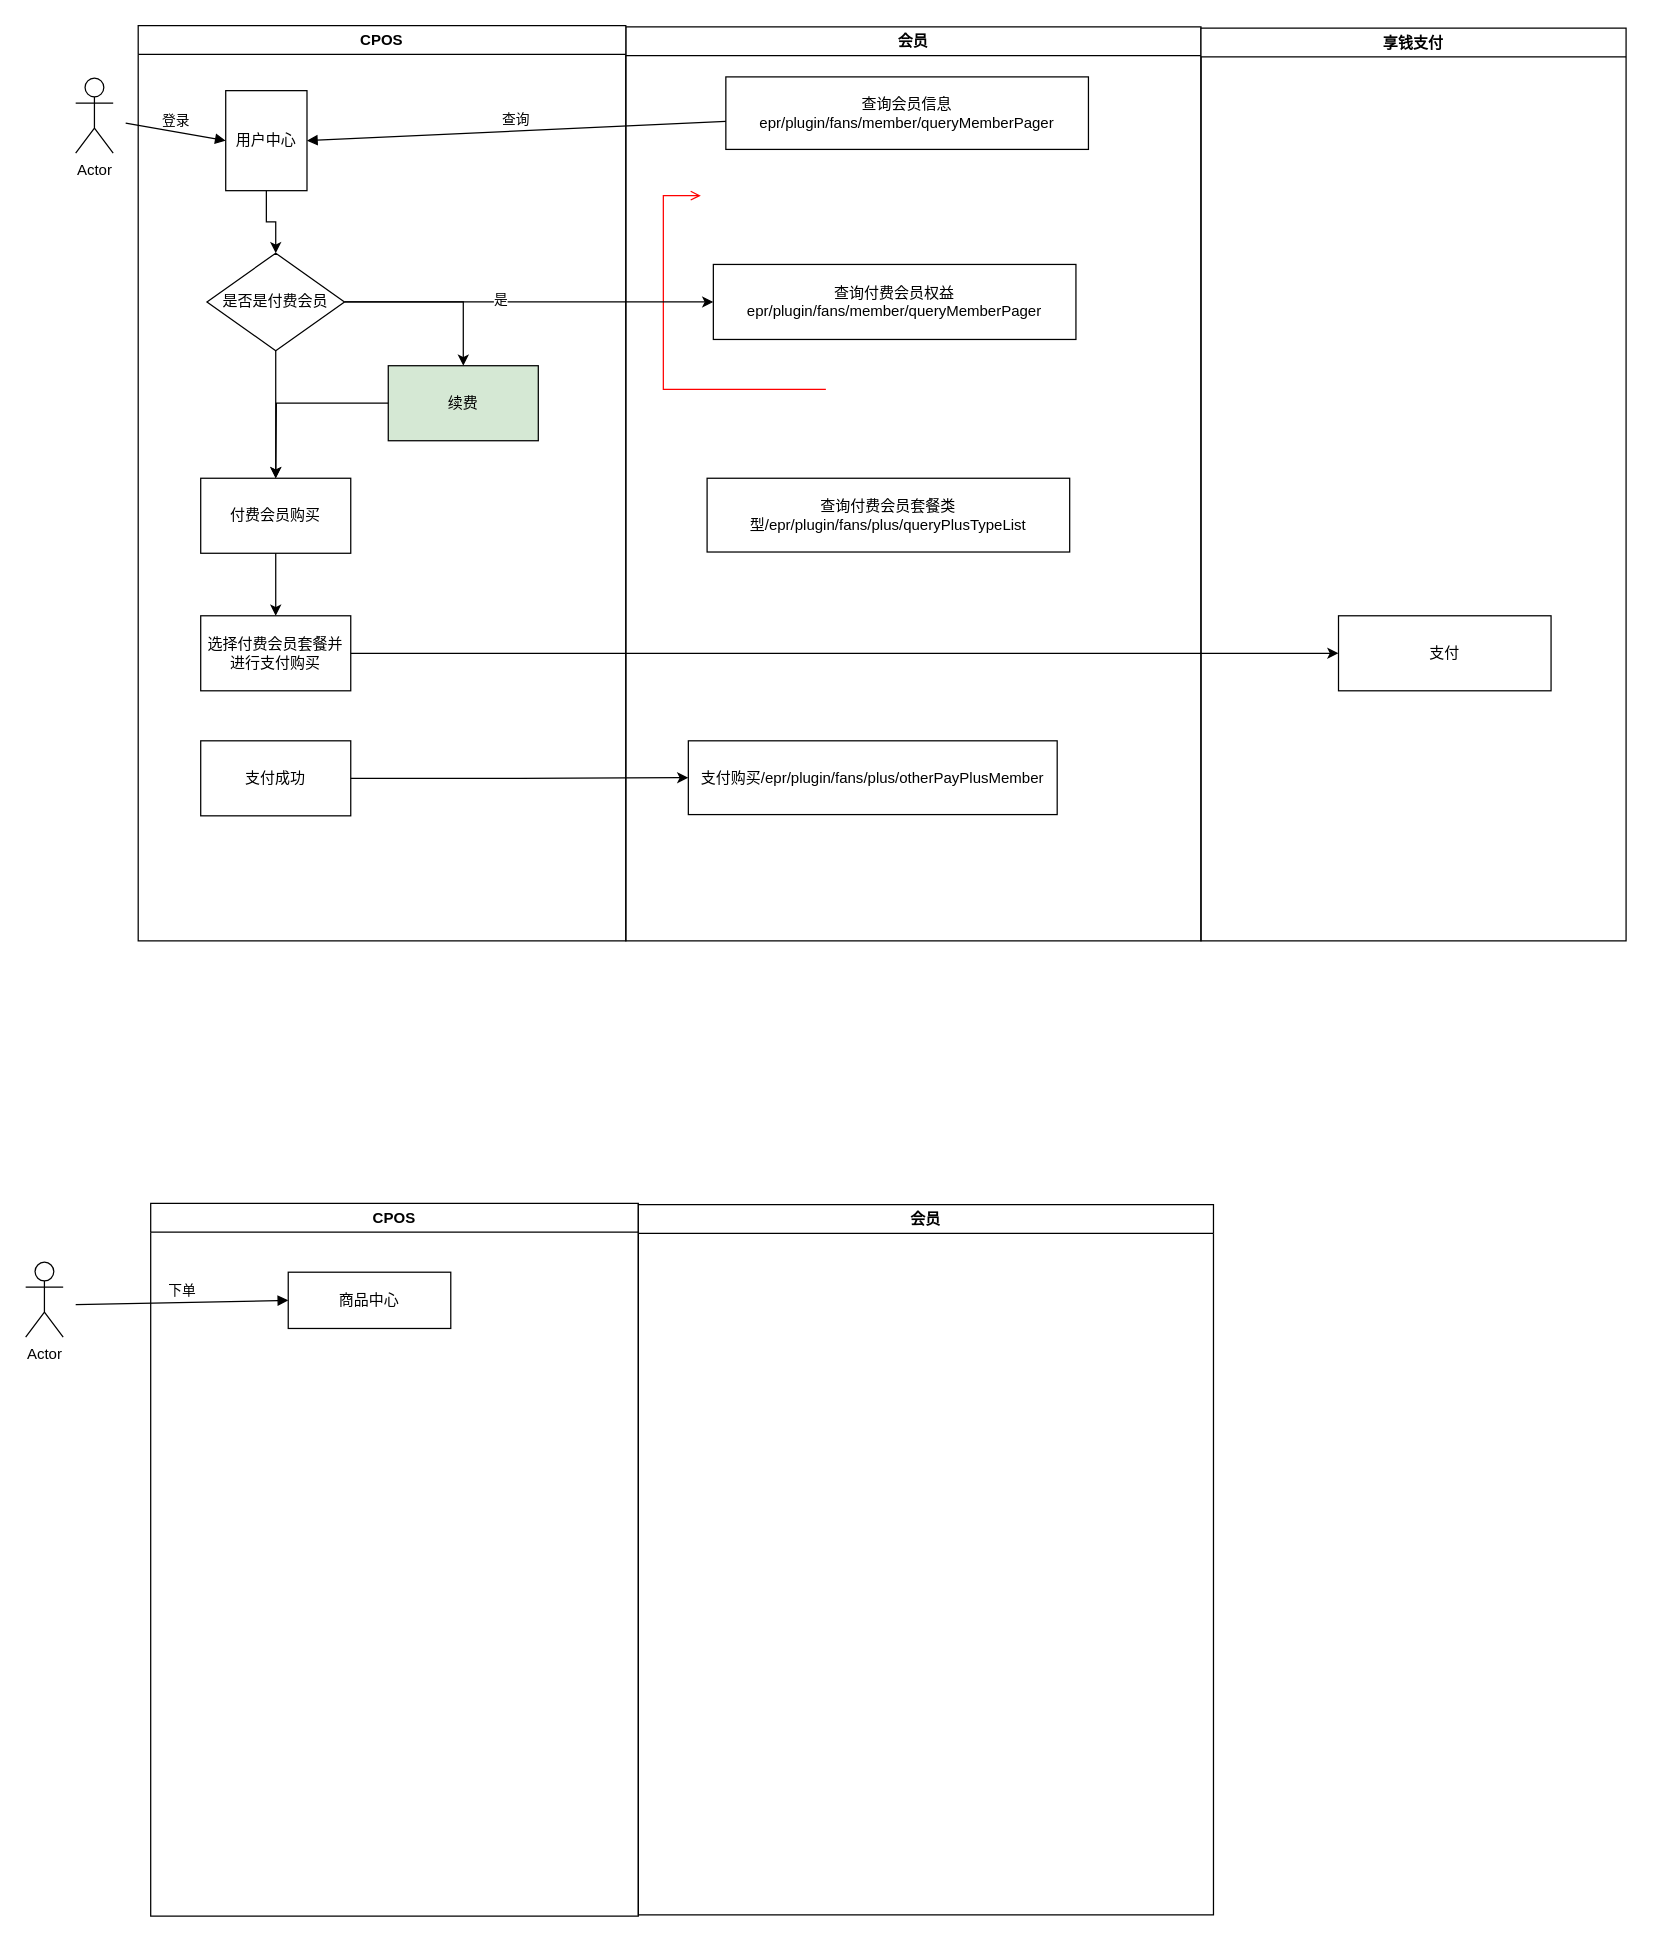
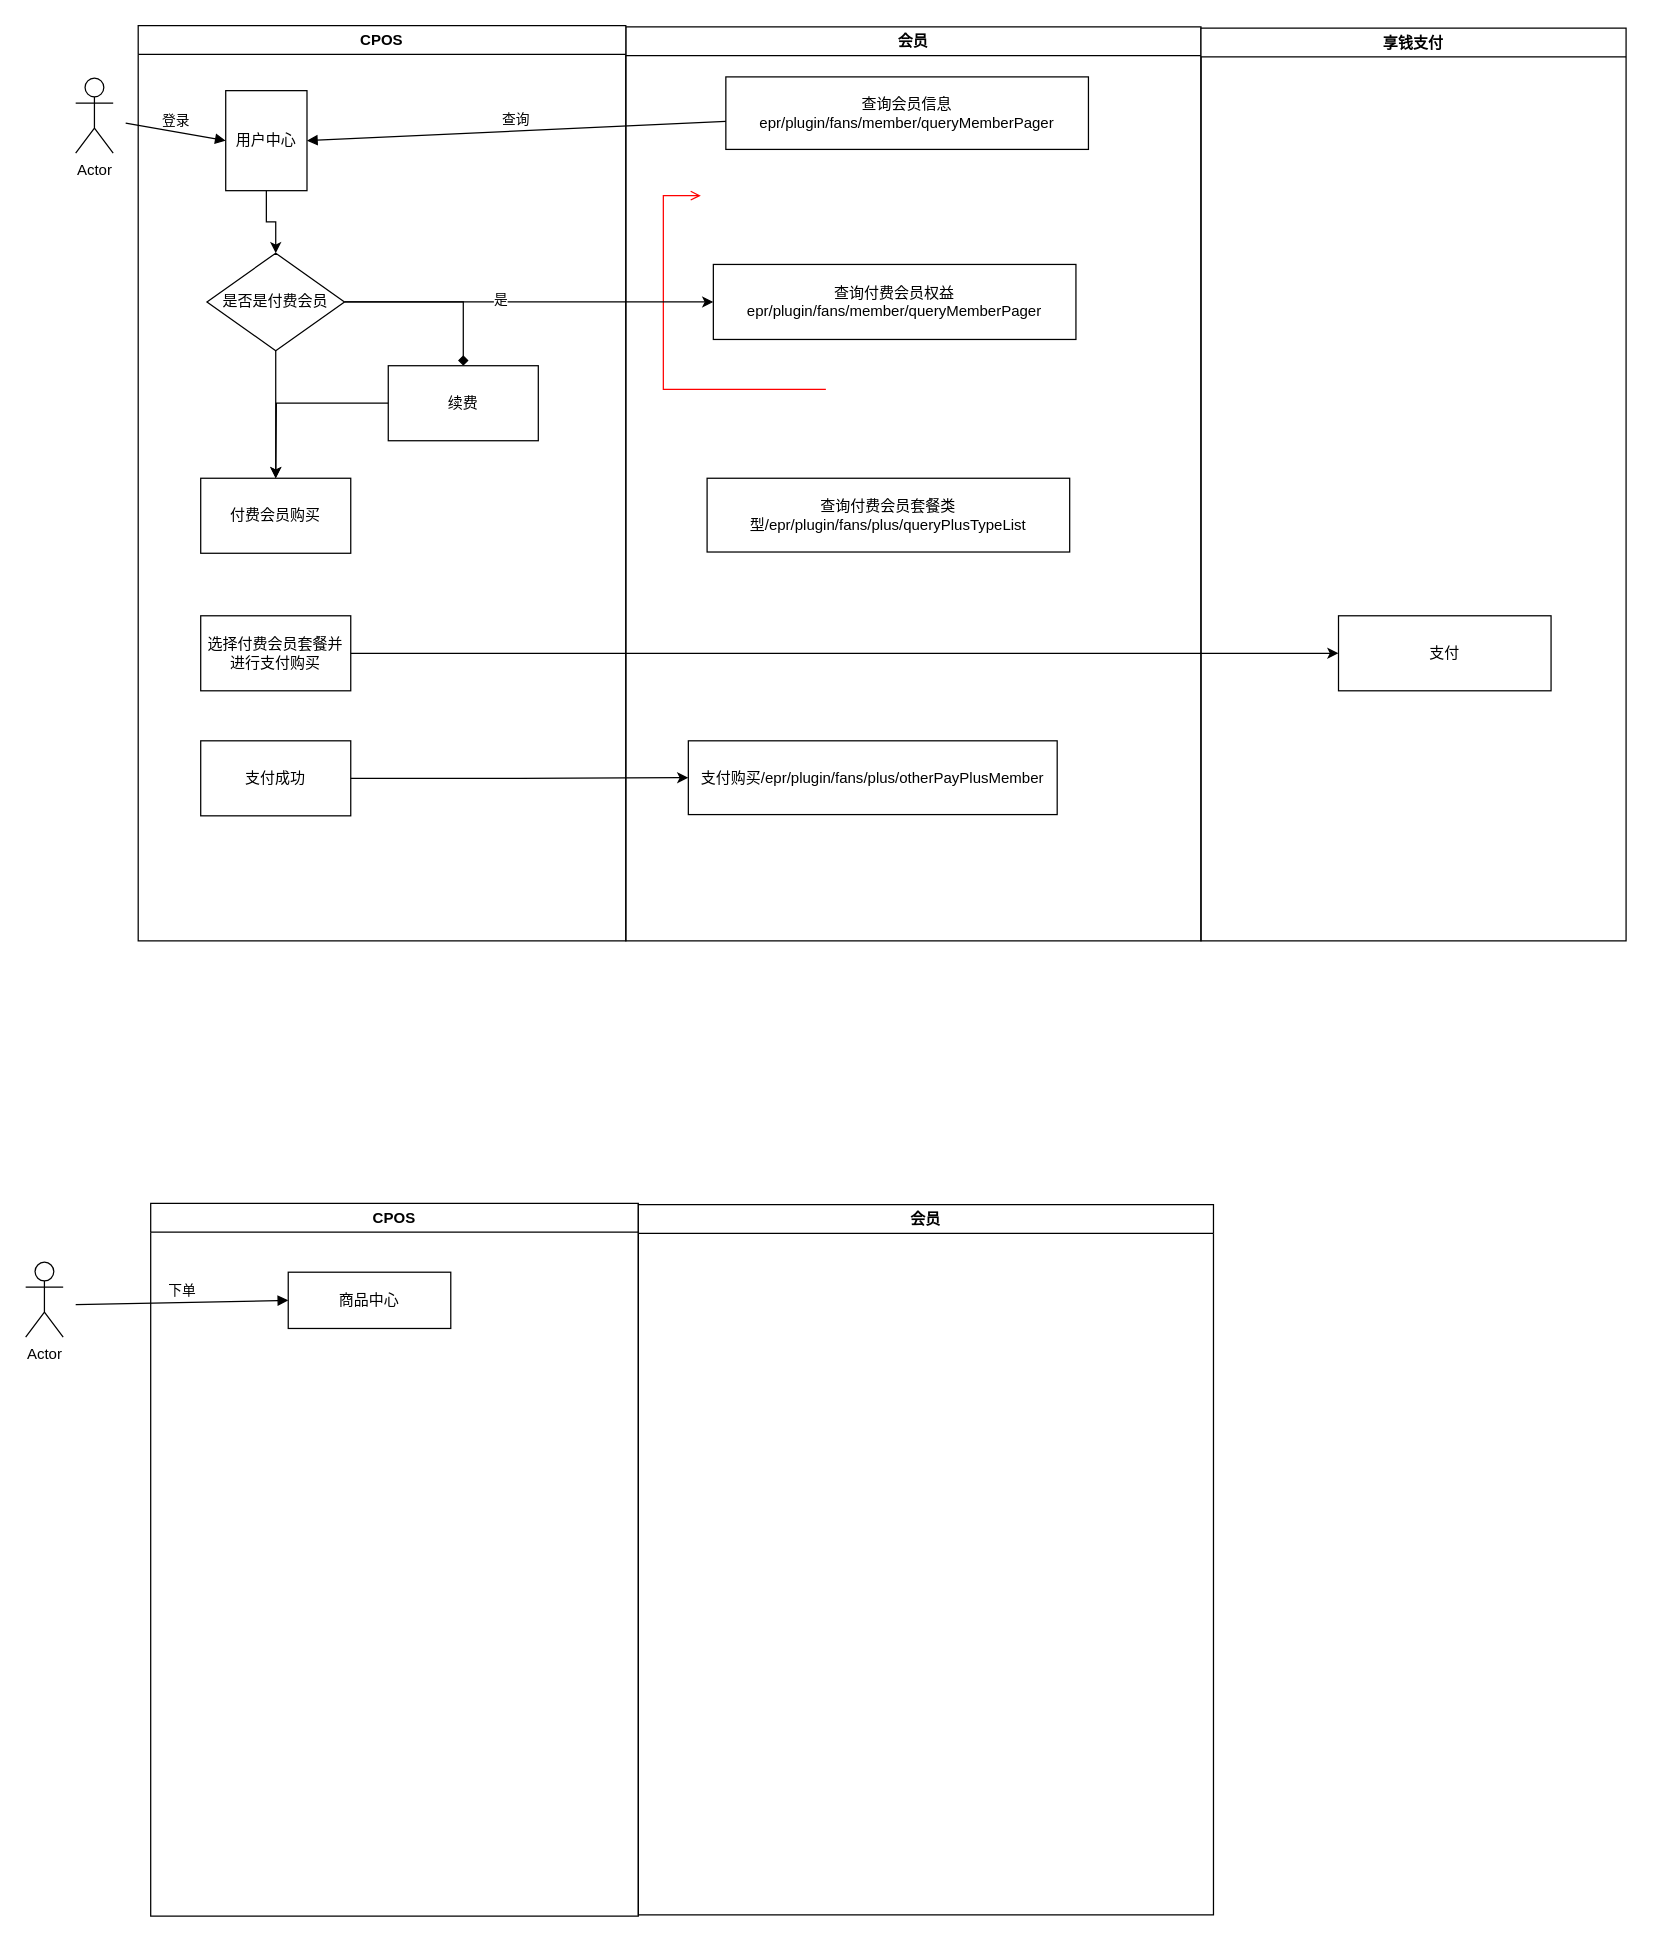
(463, 356) -> (463, 355)
(463, 403) -> (463, 403)
(276, 580) -> none
